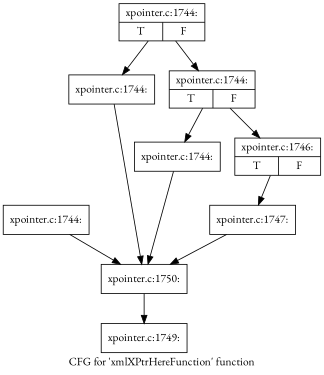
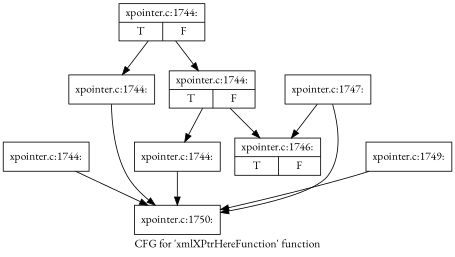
(266, 186) -> (307, 118)
(144, 305) -> (327, 183)
